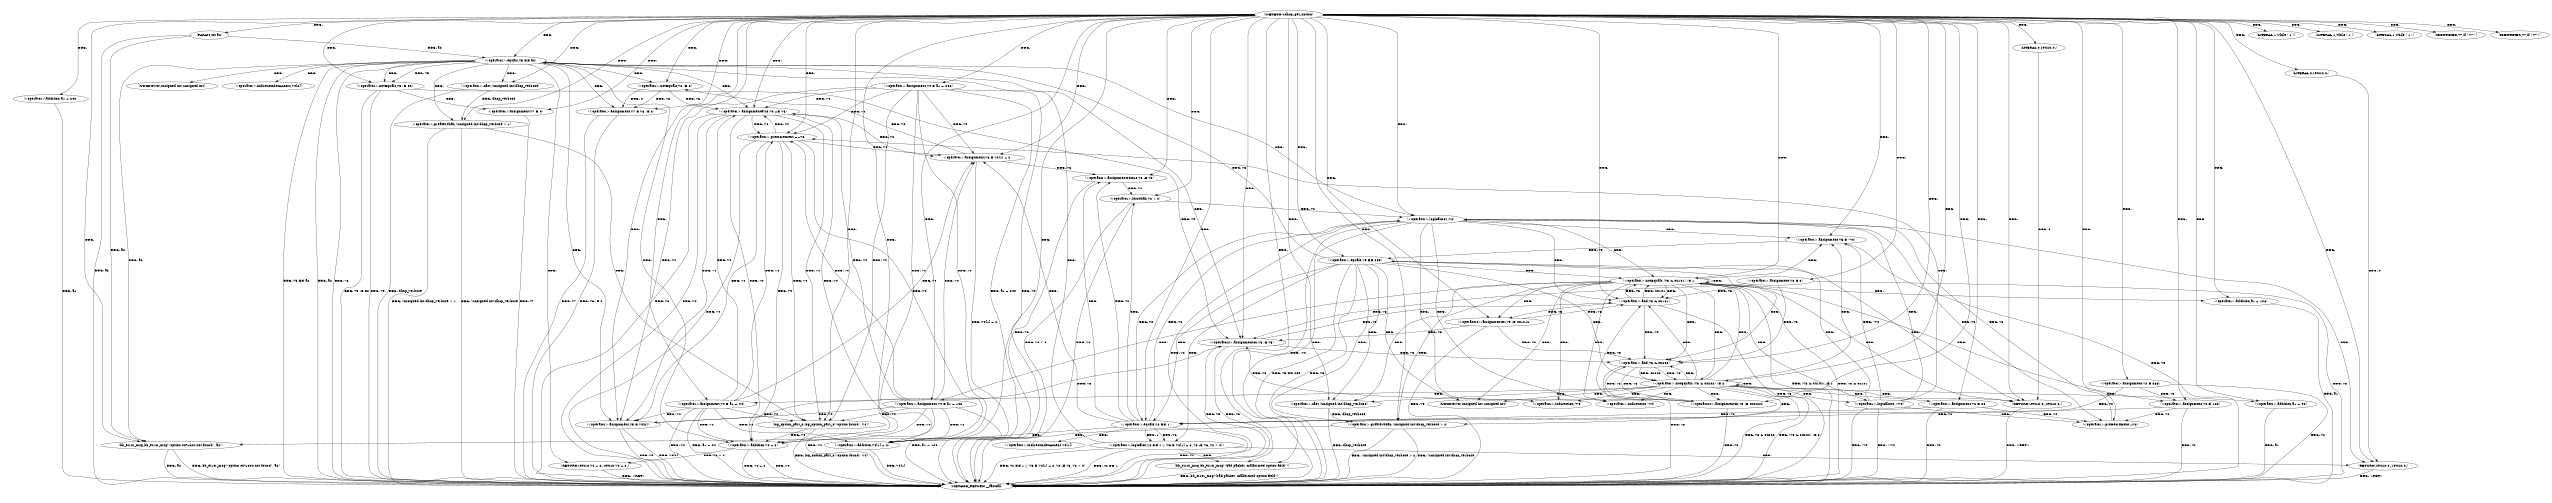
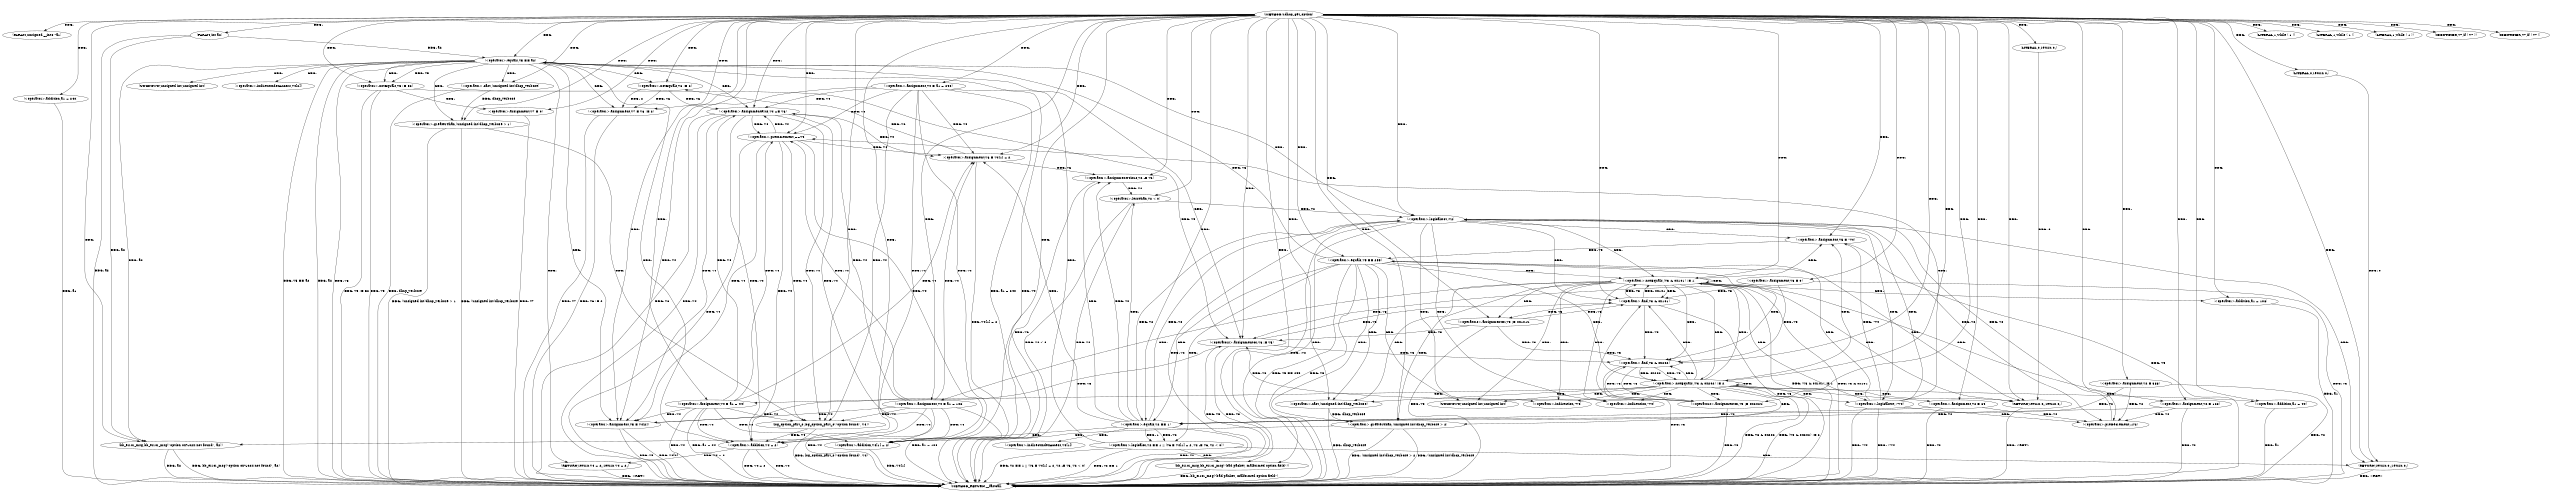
none -> (37, 35)
none -> (1751, 225)
(2156, 394) -> (2128, 404)
